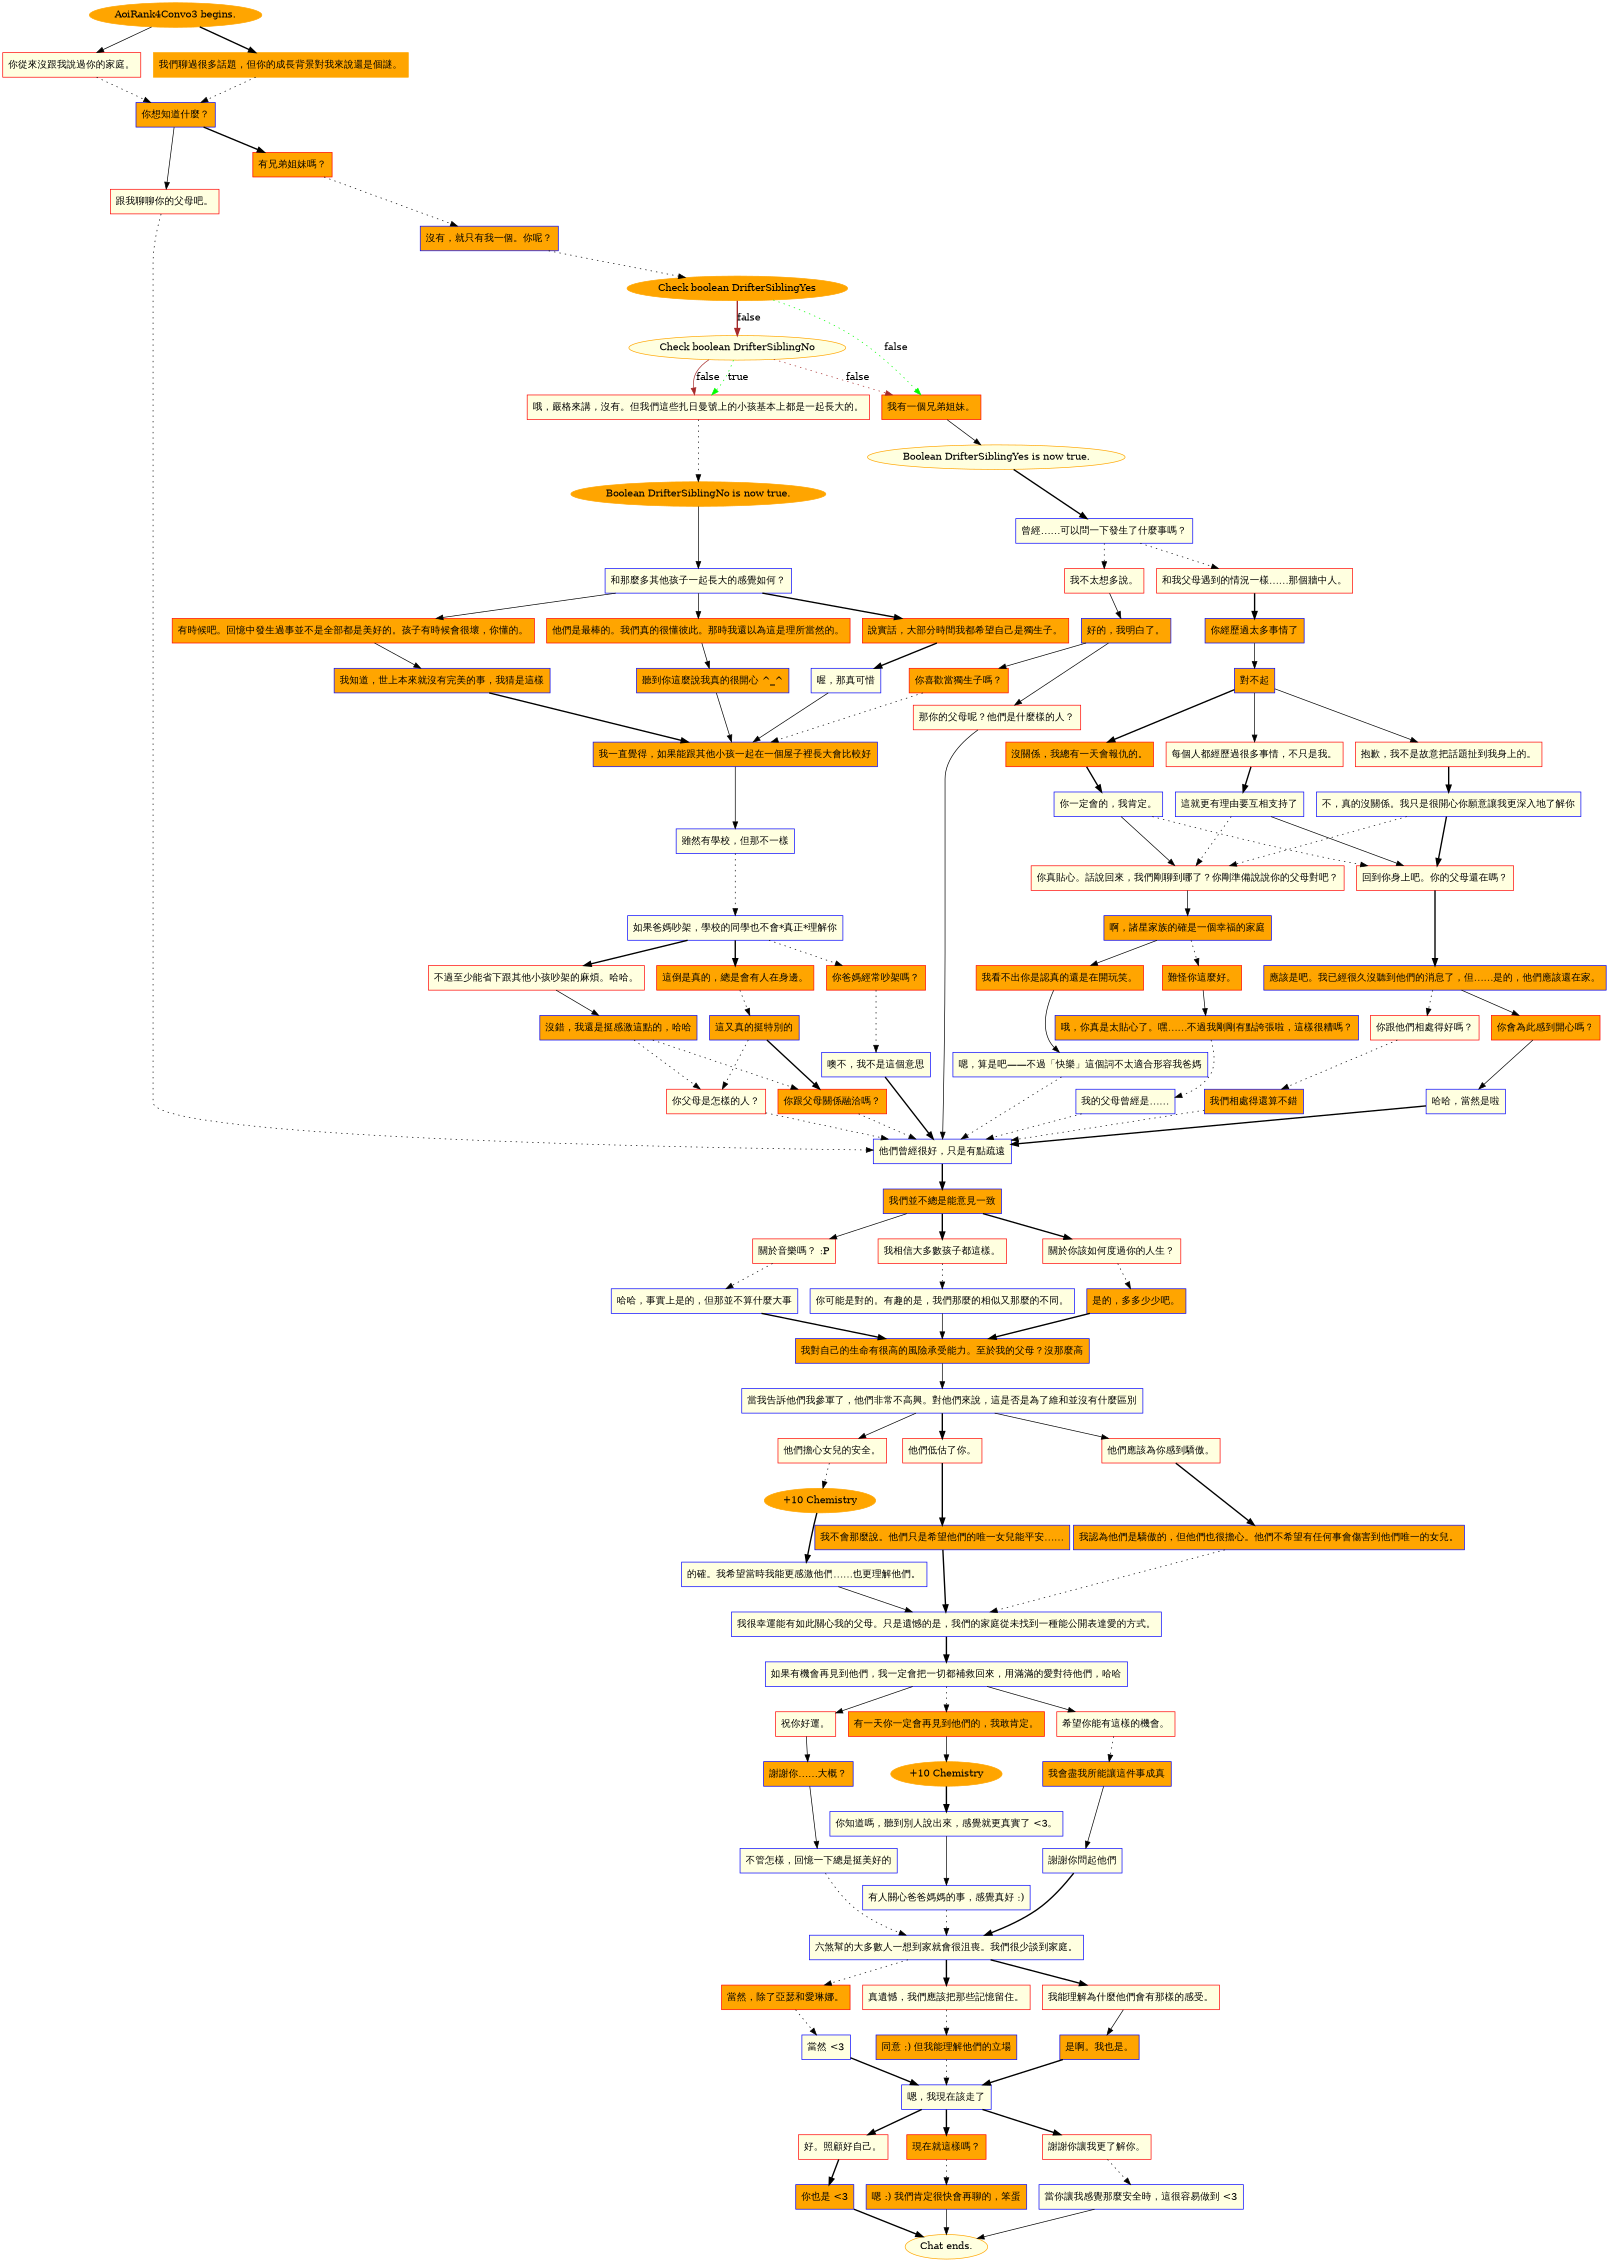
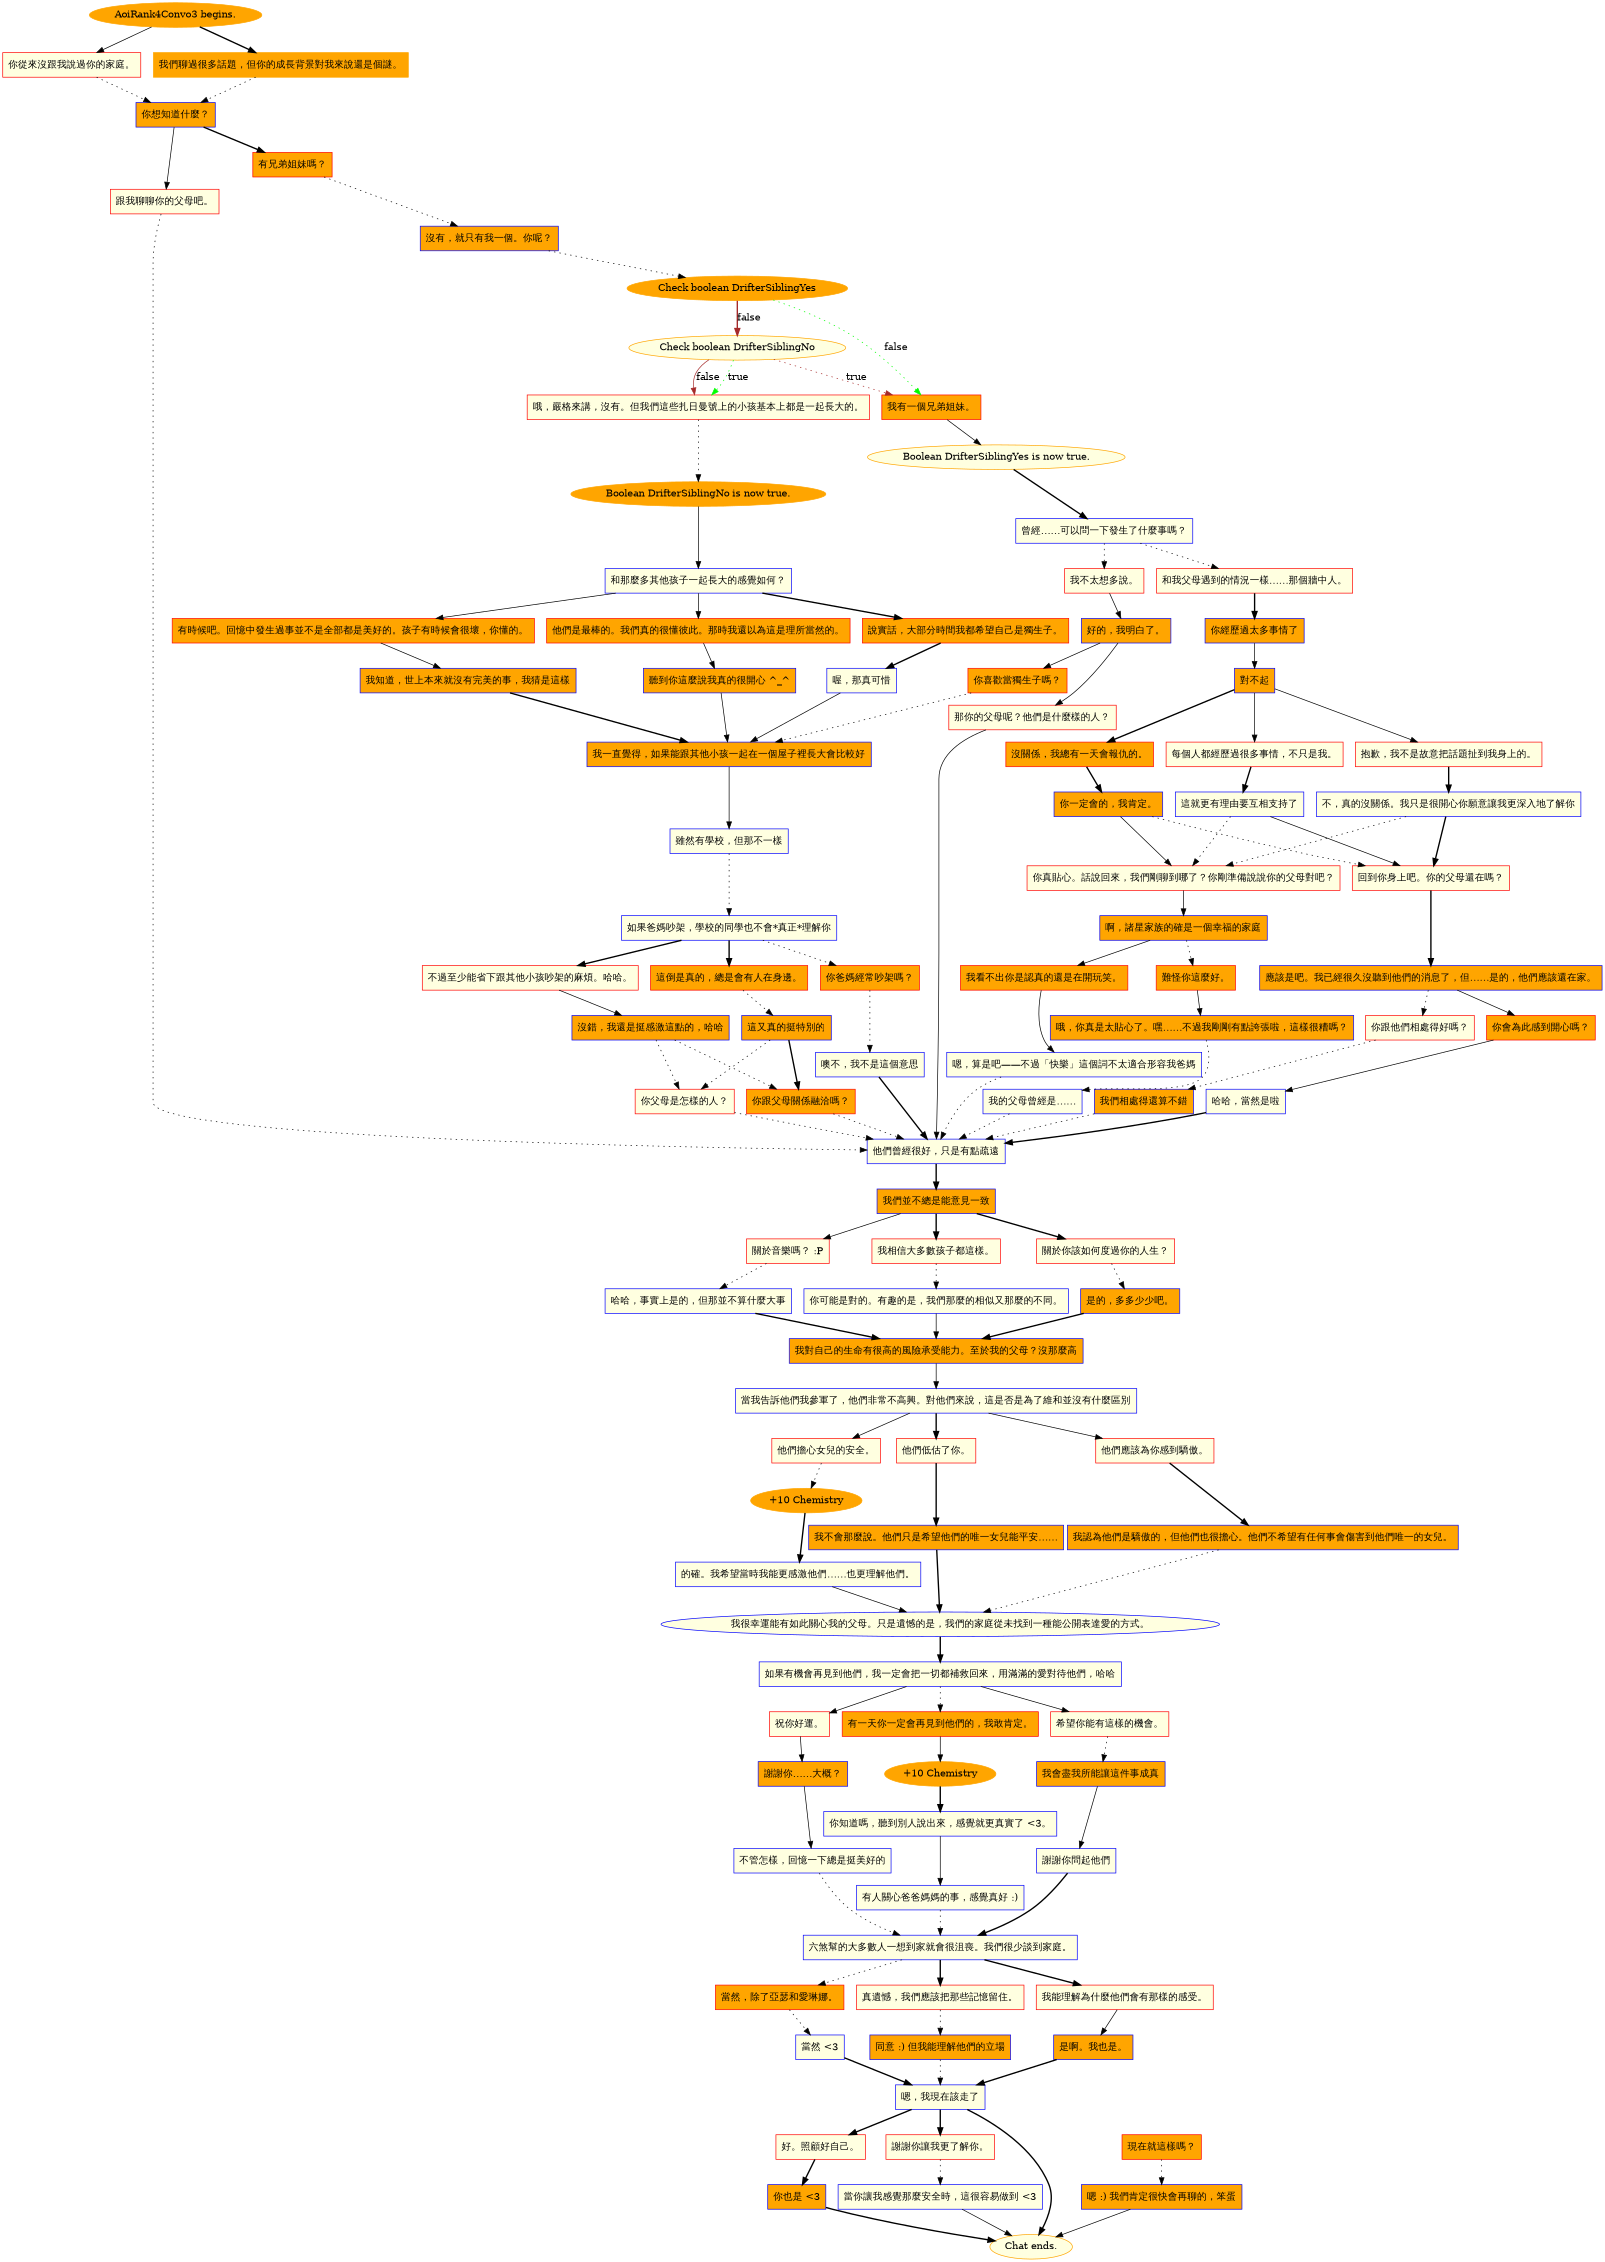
(858, 378) -> (857, 378)
(1108, 804) -> (1108, 804)
(946, 1624) -> (940, 1624)
(946, 2119) -> (1031, 2156)
